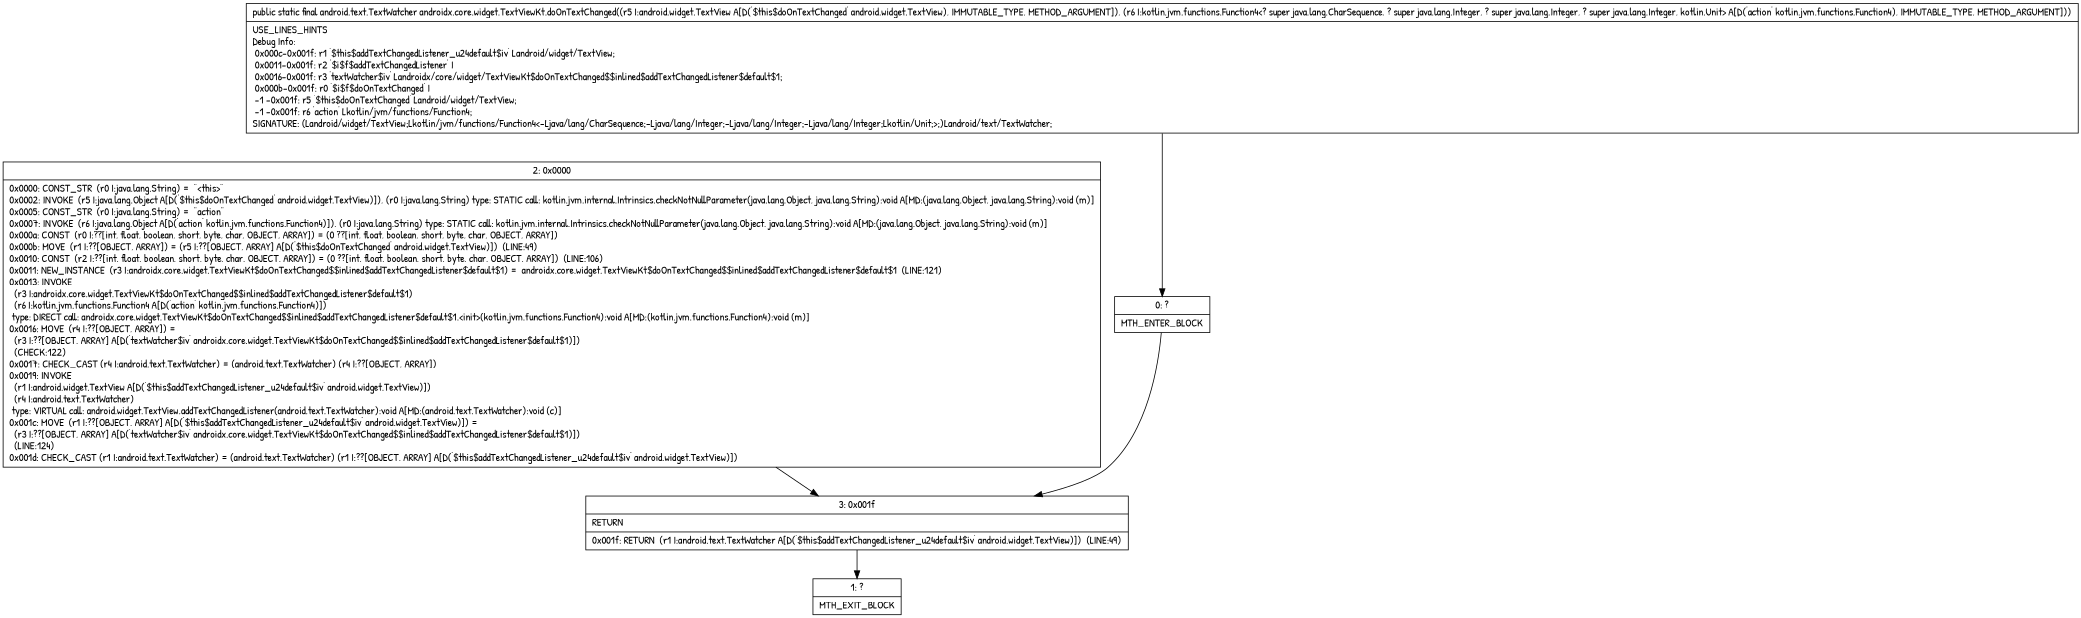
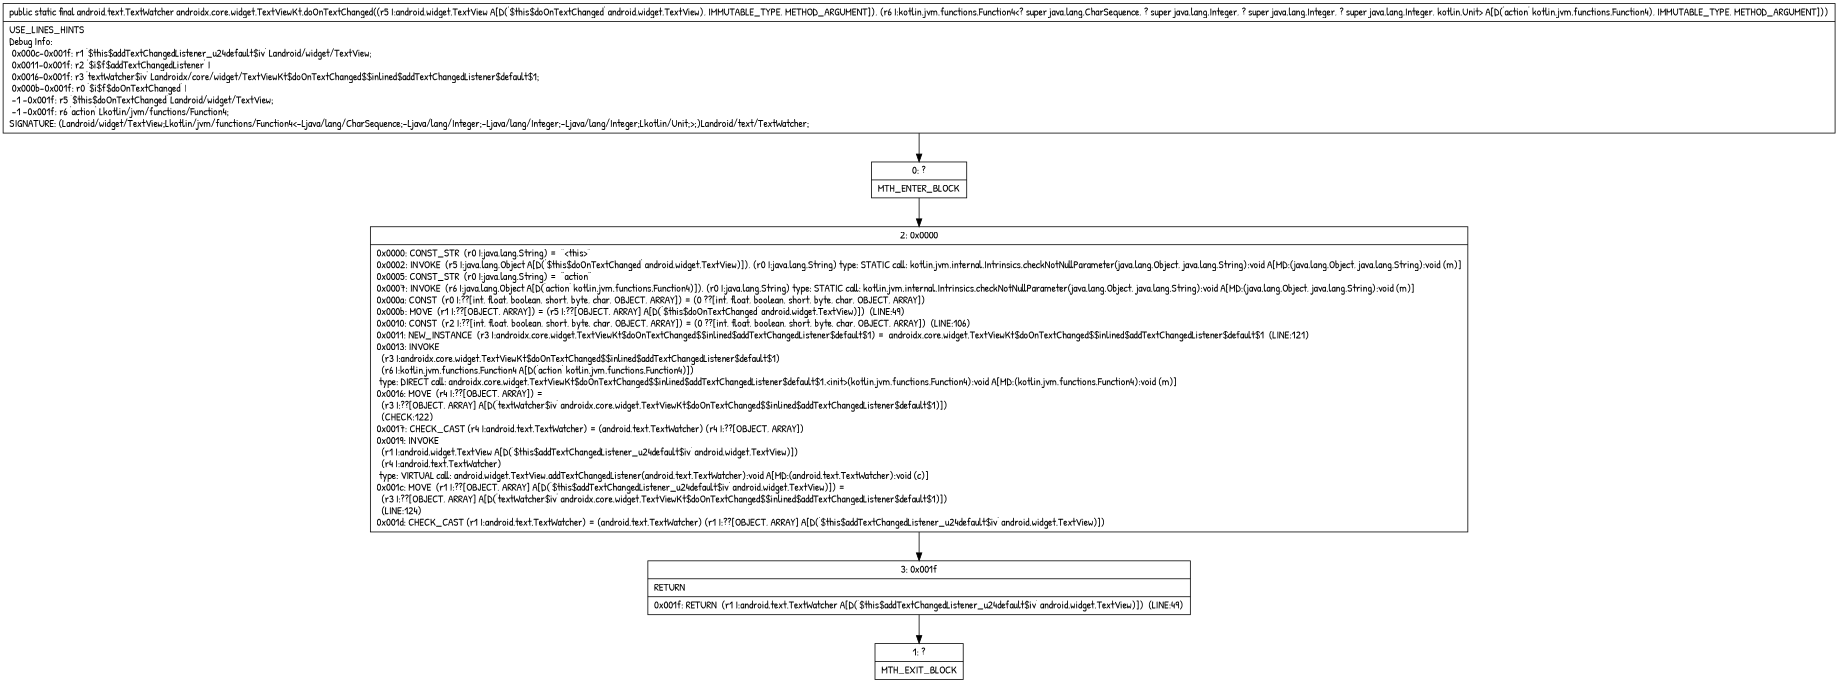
(1132, 437) -> (919, 208)
